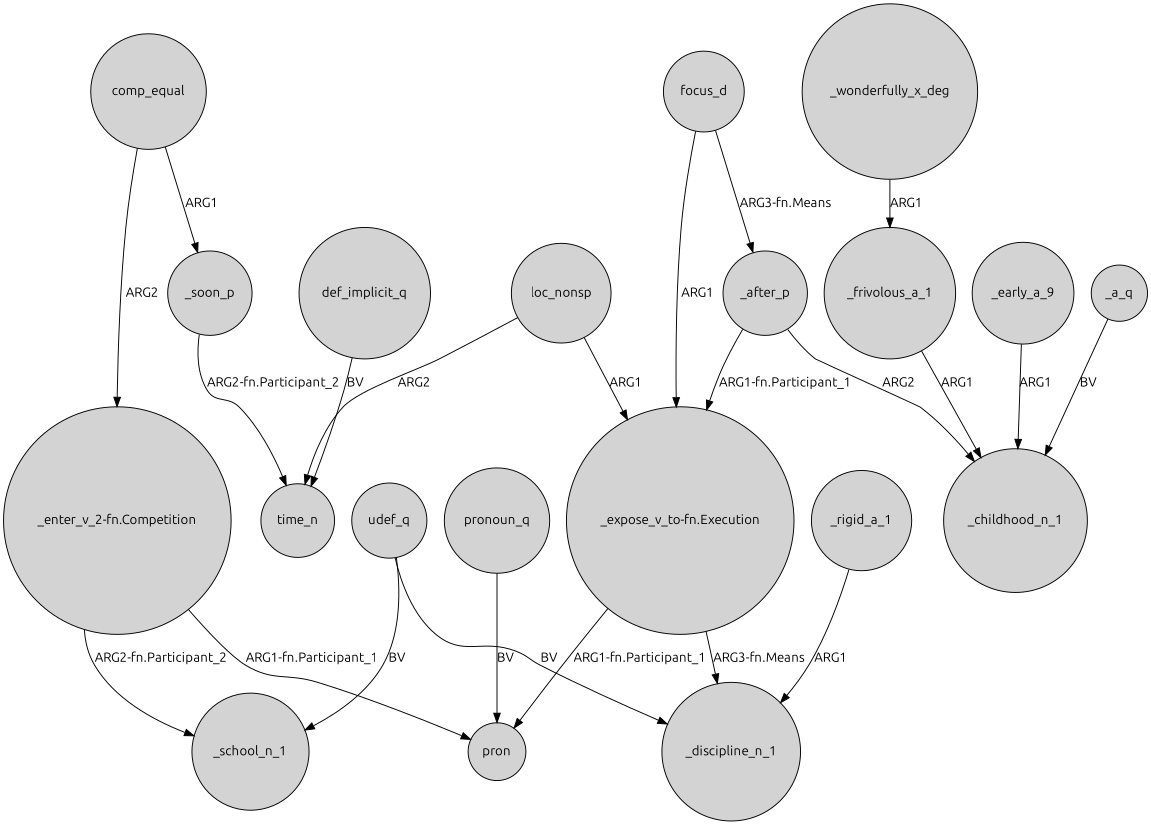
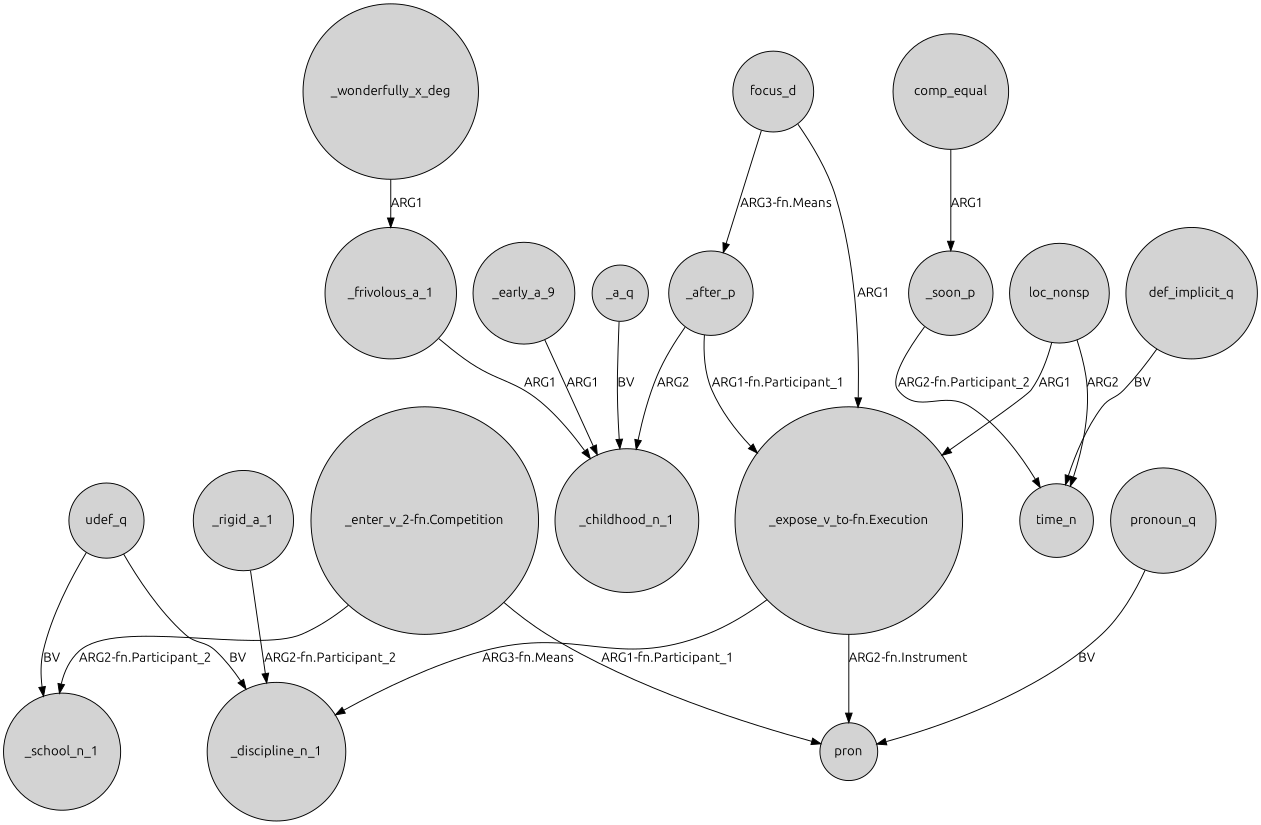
(122, 272) -> none
(640, 658) -> (908, 658)
(831, 658) -> (331, 658)
